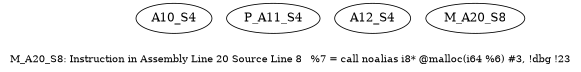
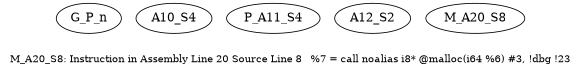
none -> (89, 18)
(373, 18) -> (373, 18)
